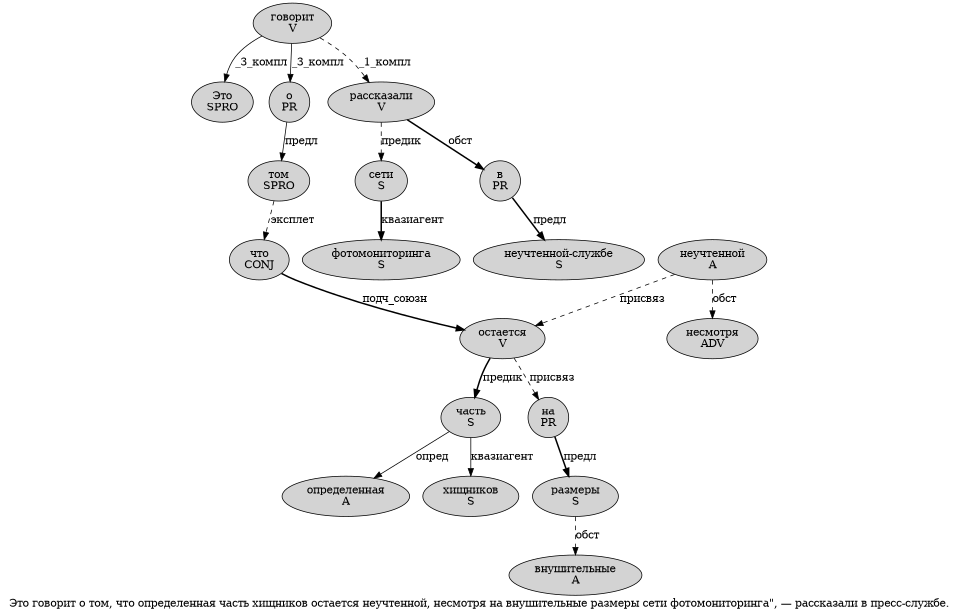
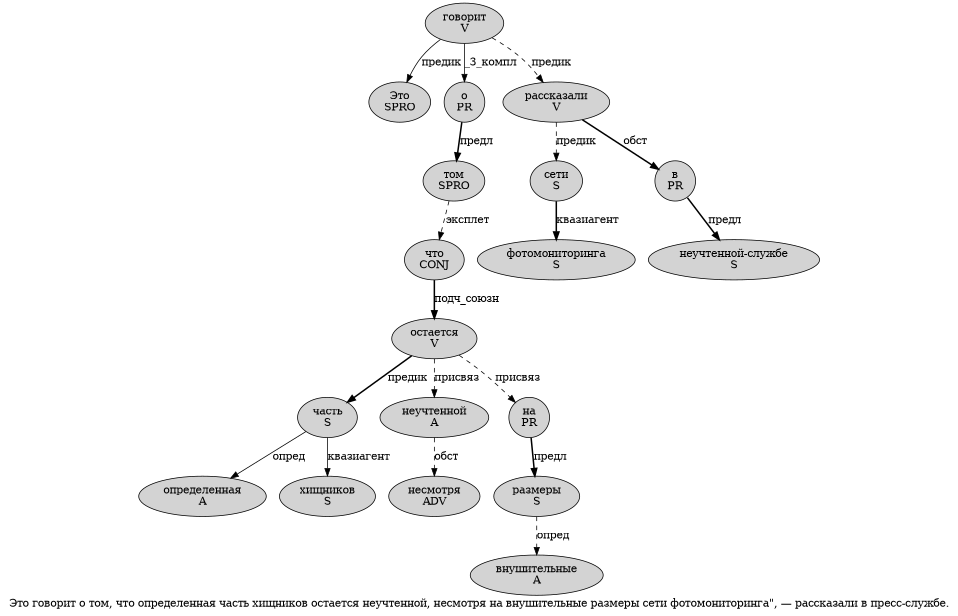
(262, 63) -> (442, 63)
(385, 63) -> (551, 63)
(285, 138) -> (460, 138)
(609, 299) -> (434, 374)
(587, 536) -> (553, 536)
